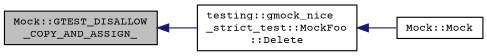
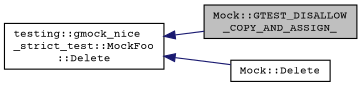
(183, 28) -> (190, 33)
(440, 28) -> (280, 71)
